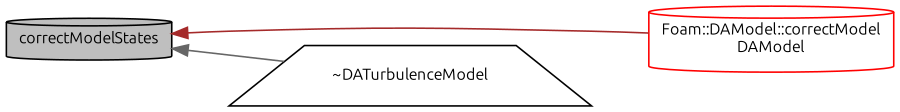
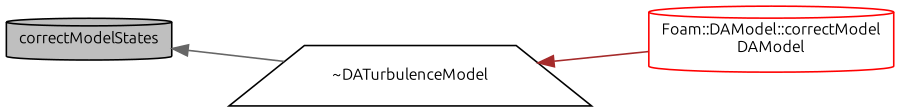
(418, 28) -> (601, 56)
